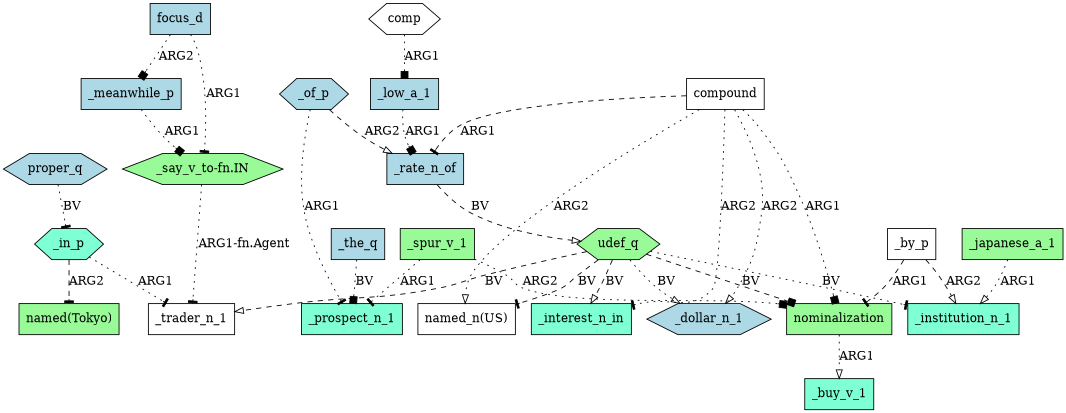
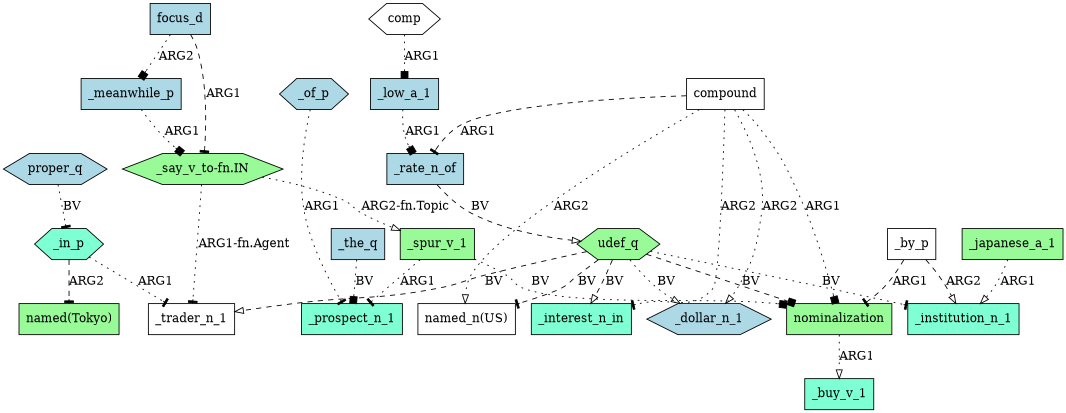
(205, 91) -> (205, 91)
(356, 131) -> none
none -> (330, 195)
(540, 282) -> (540, 282)
